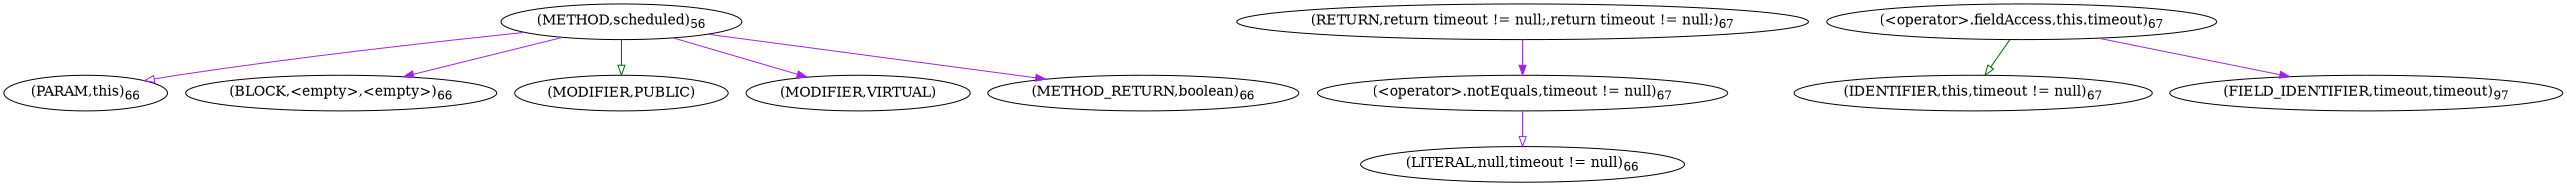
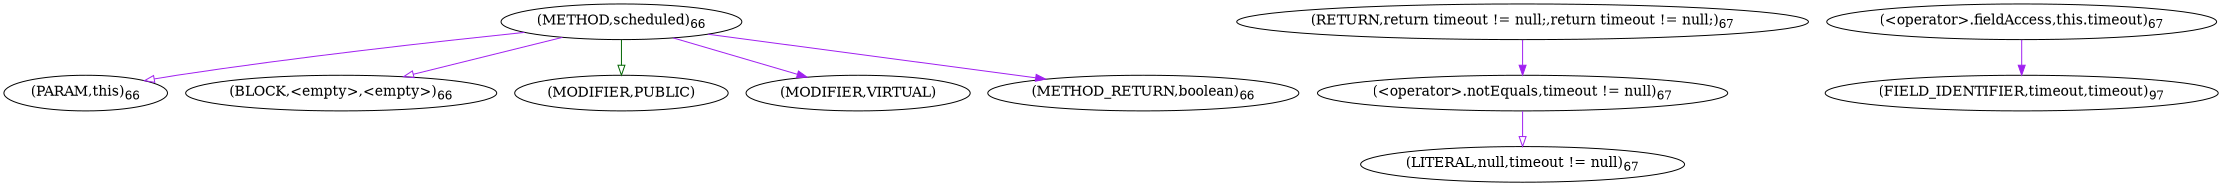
(698, 20) -> (698, 20)
(488, 56) -> (488, 56)
(1973, 93) -> none
(1632, 163) -> (1632, 163)
